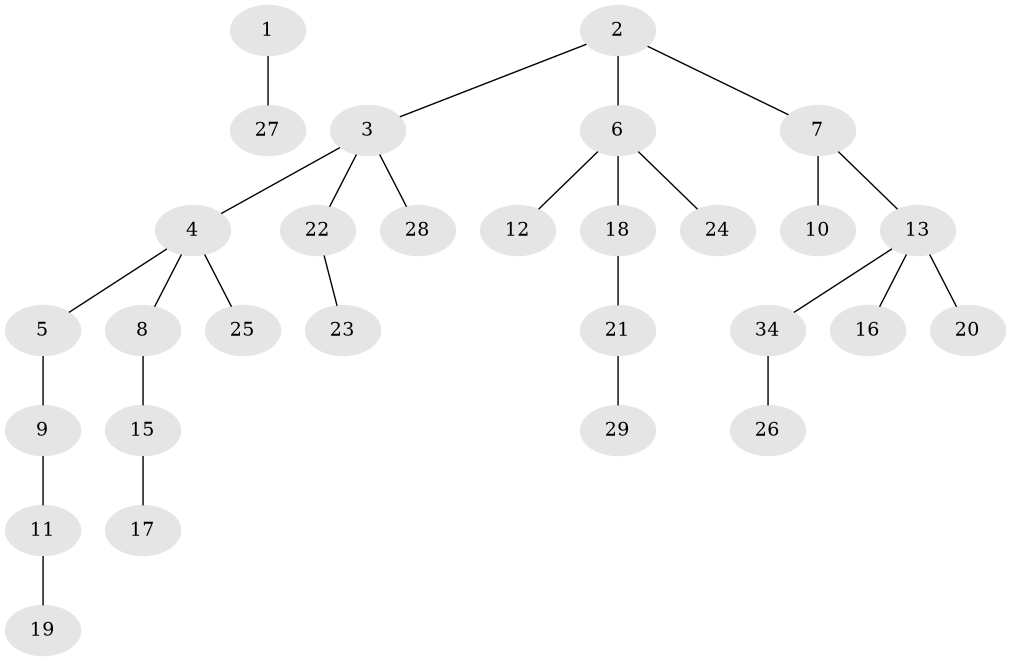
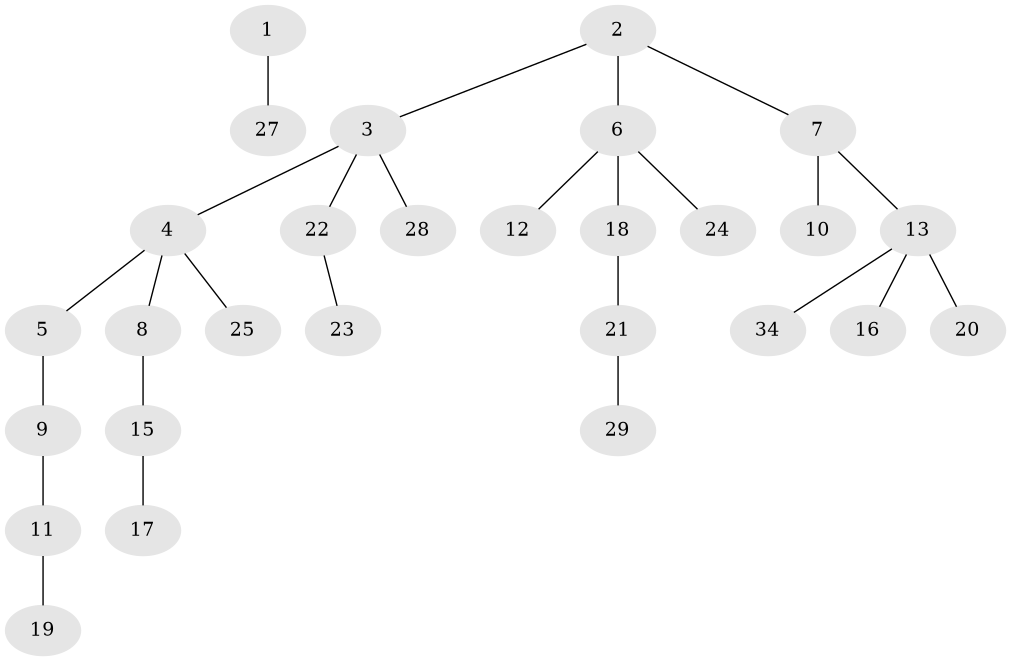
(768, 431) -> none
